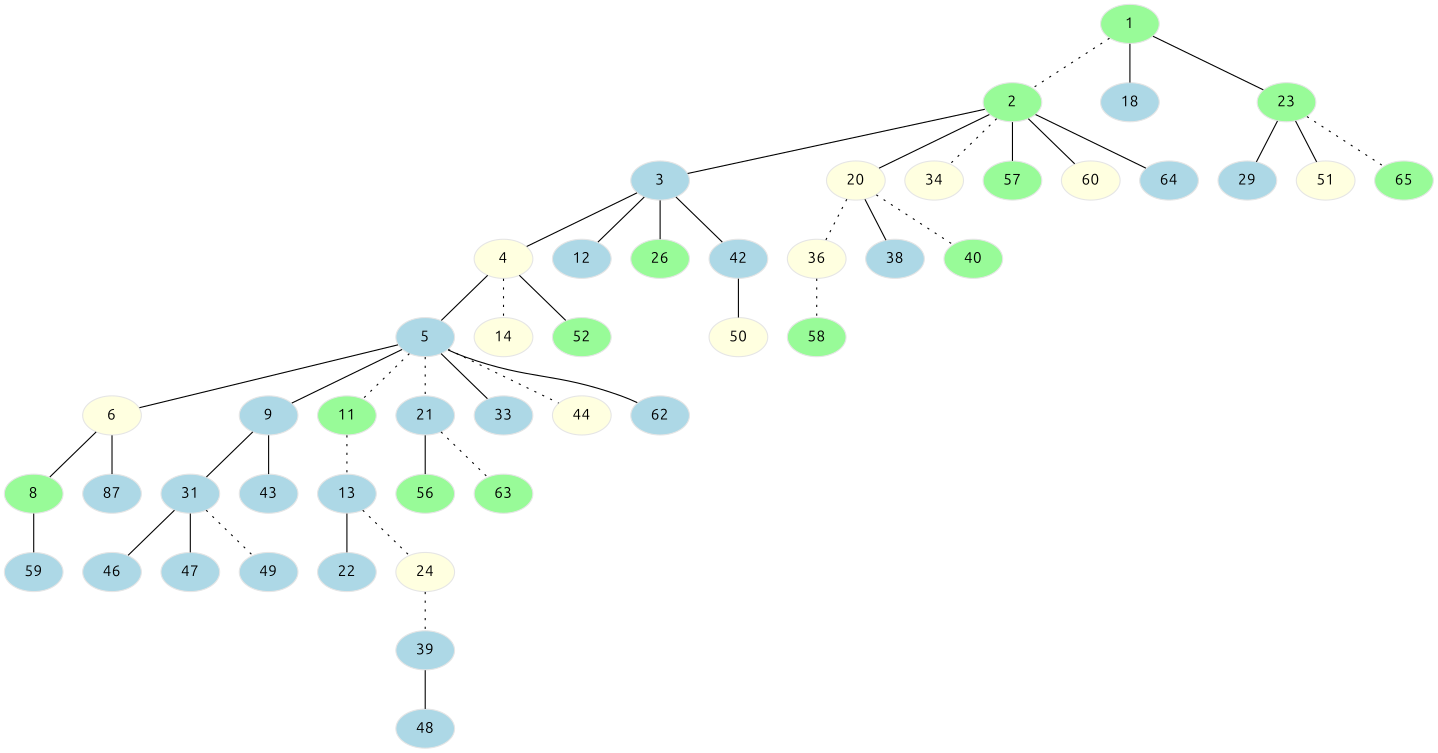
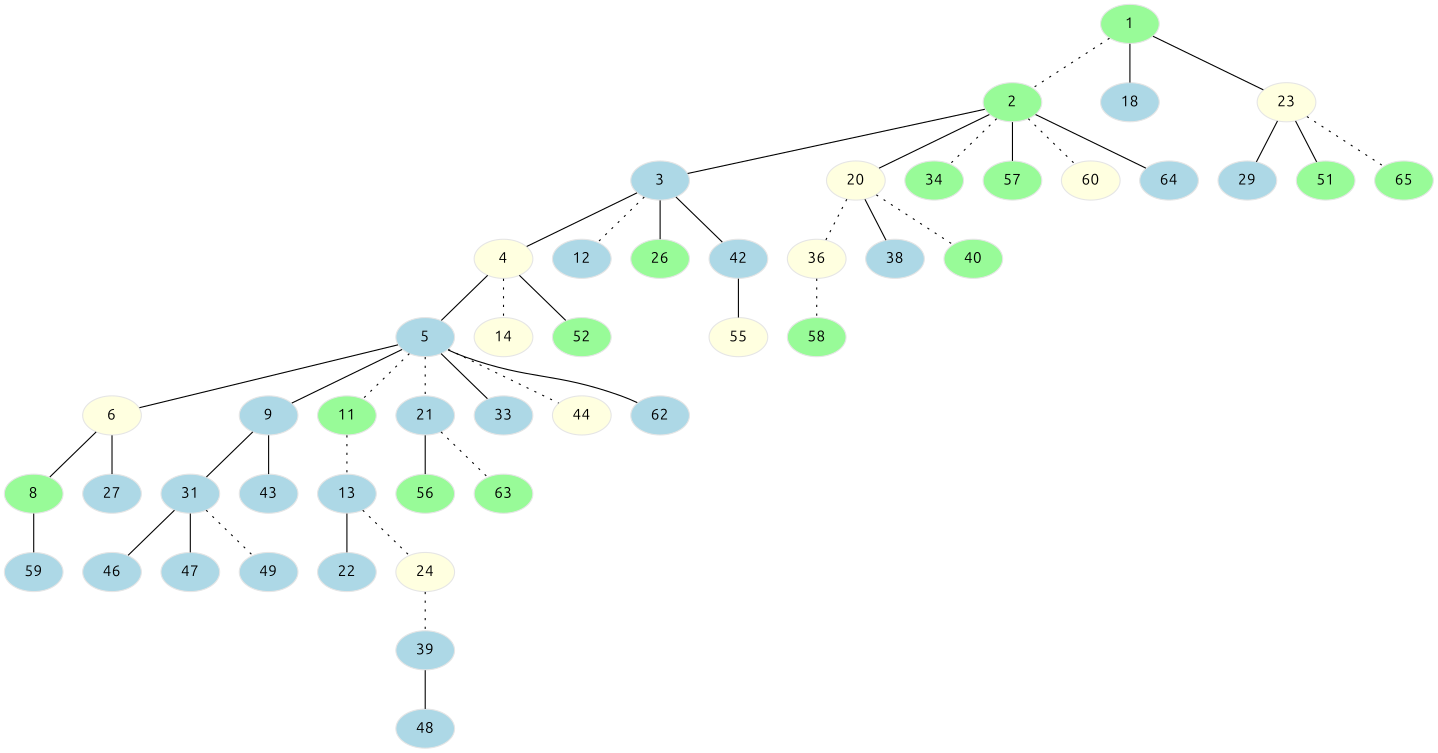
(1287, 102) -> (1287, 102)
(1051, 141) -> (1051, 141)
(934, 181) -> (934, 181)
(1326, 181) -> (1326, 181)
(621, 220) -> (621, 220)
(738, 337) -> (738, 337)
(112, 494) -> (112, 494)
